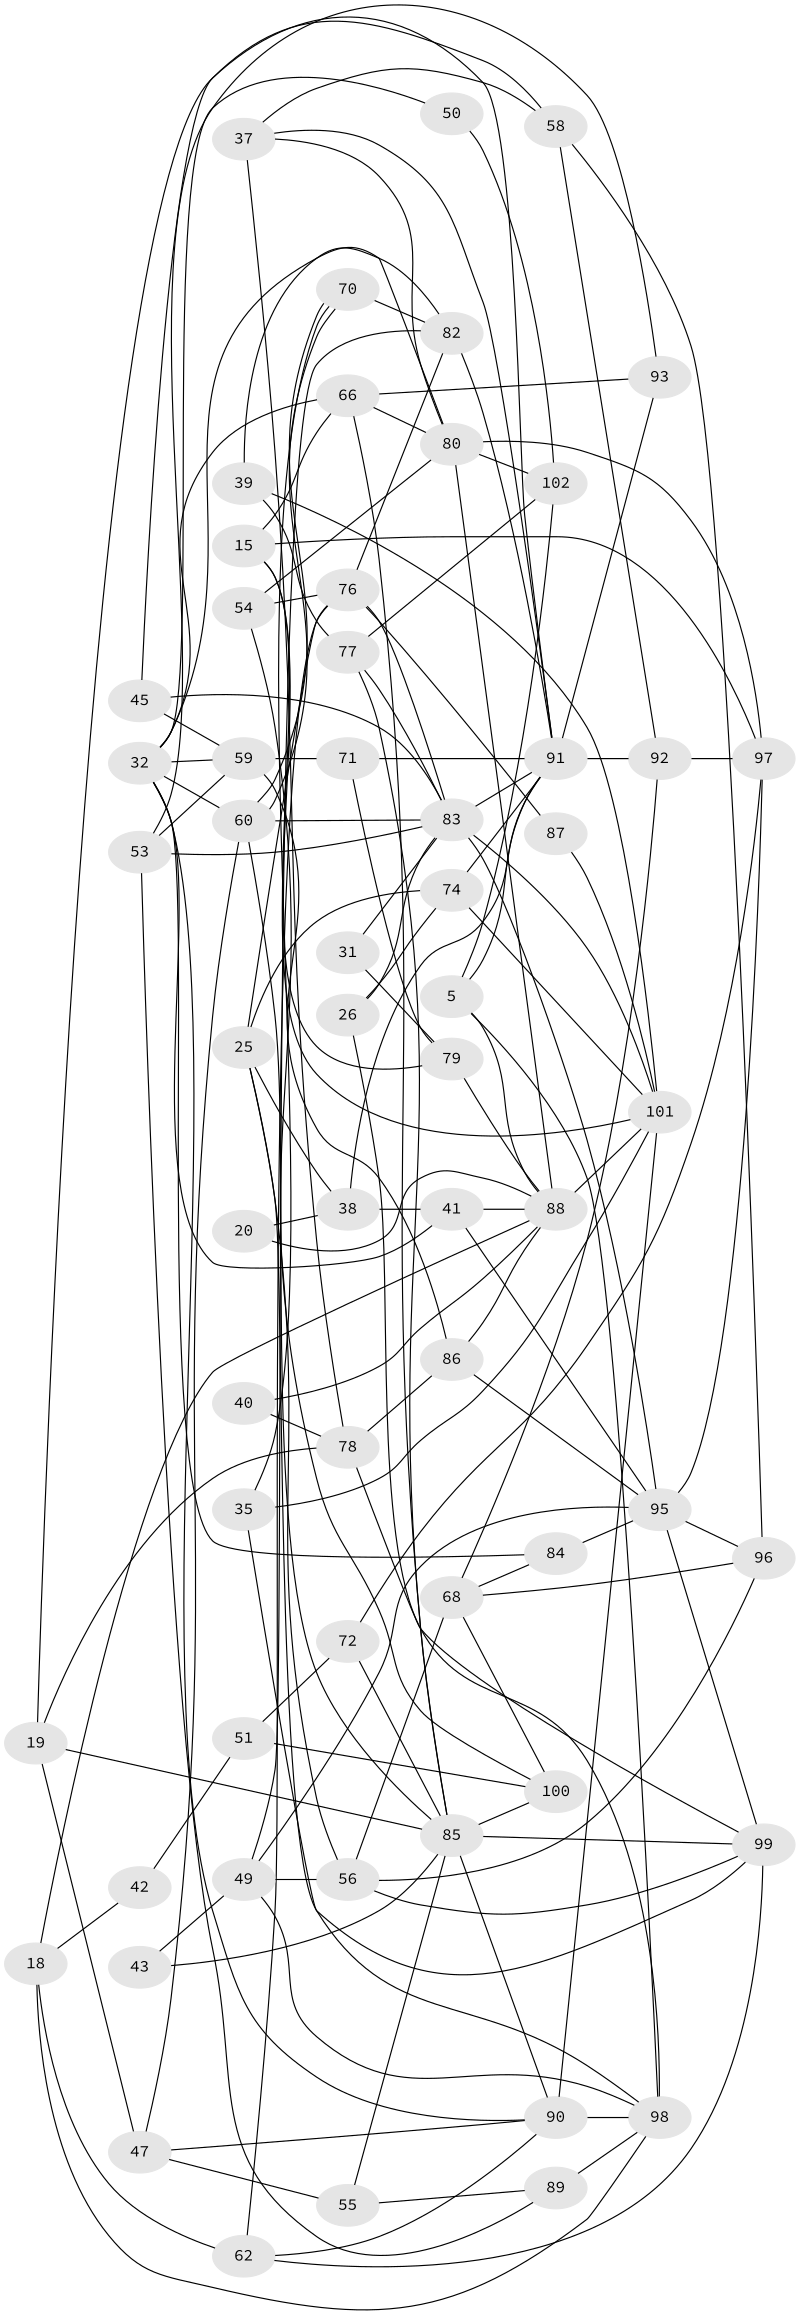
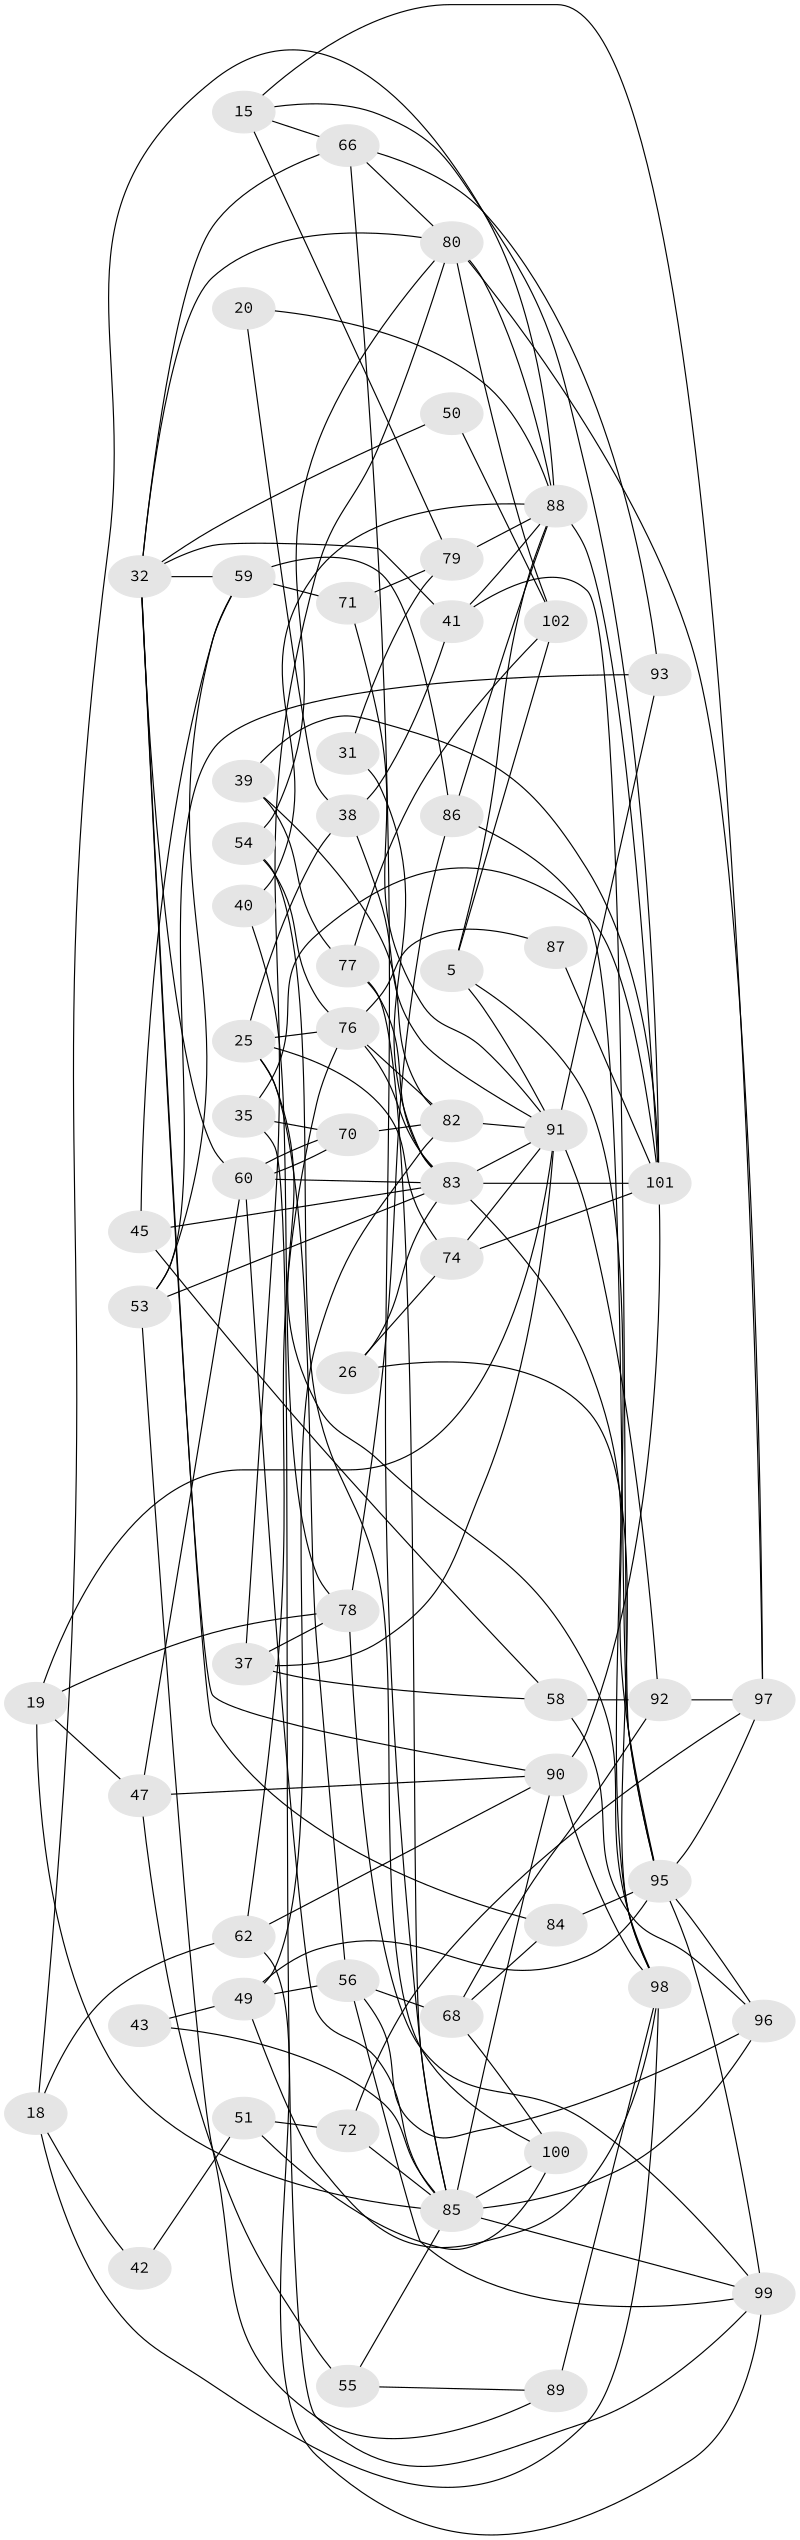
(602, 1583) -> (624, 2167)
